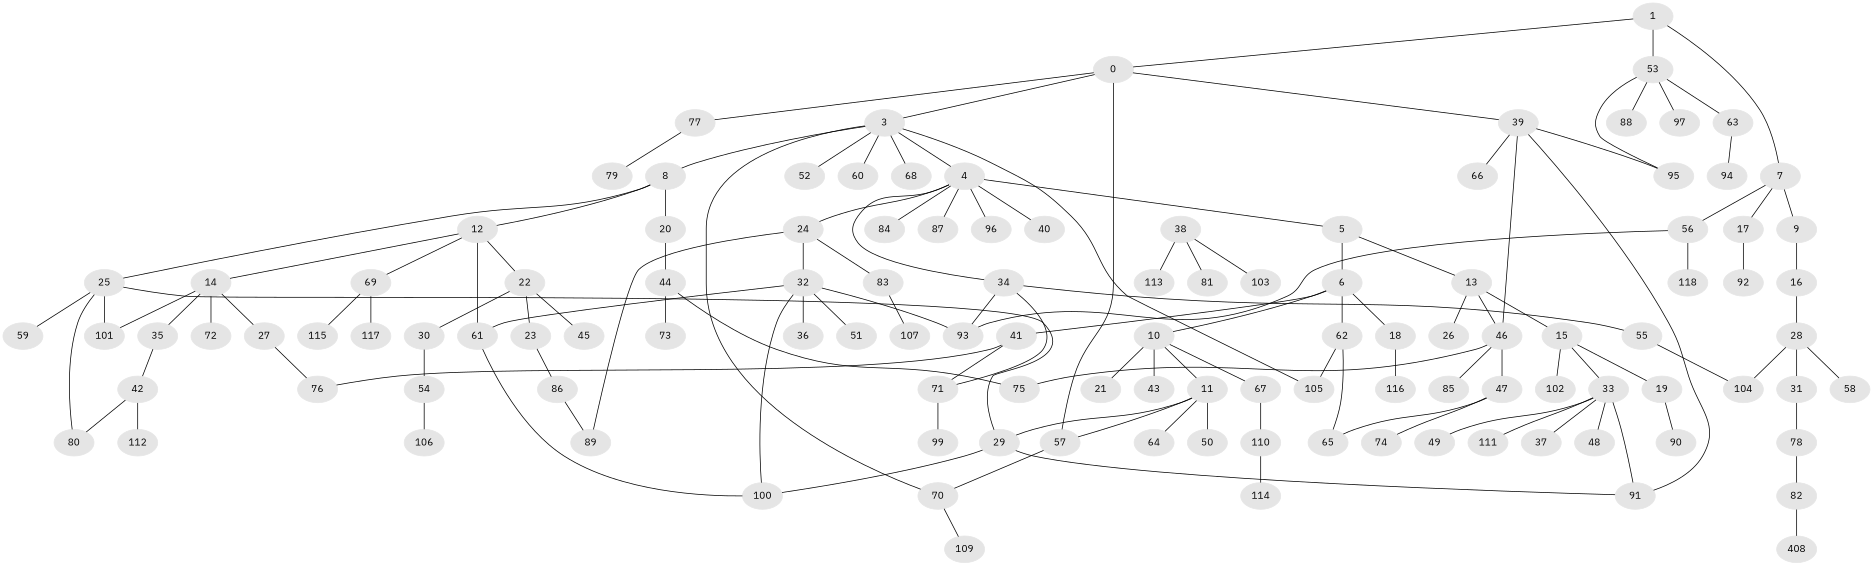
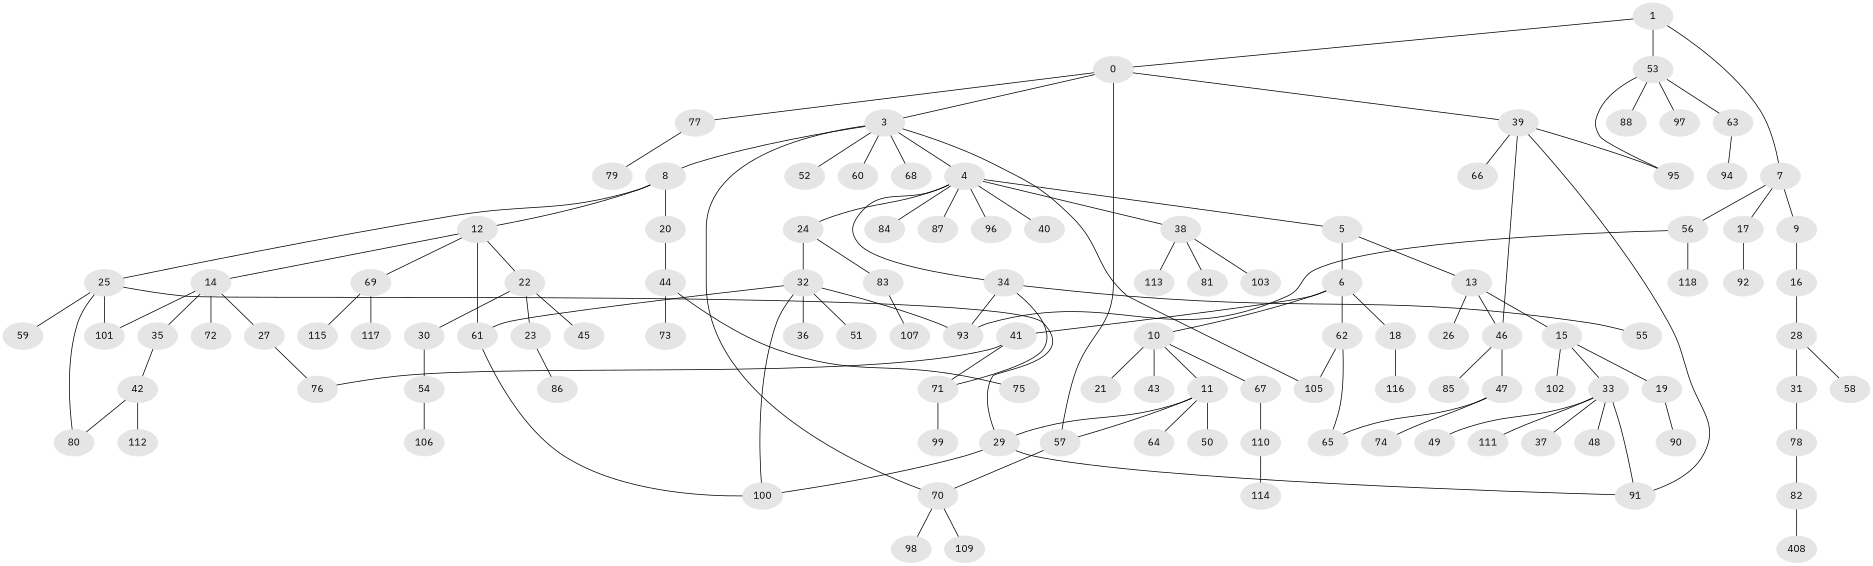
none -> (1073, 203)
(1263, 369) -> none
(1743, 389) -> none
(591, 443) -> none
none -> (911, 549)
